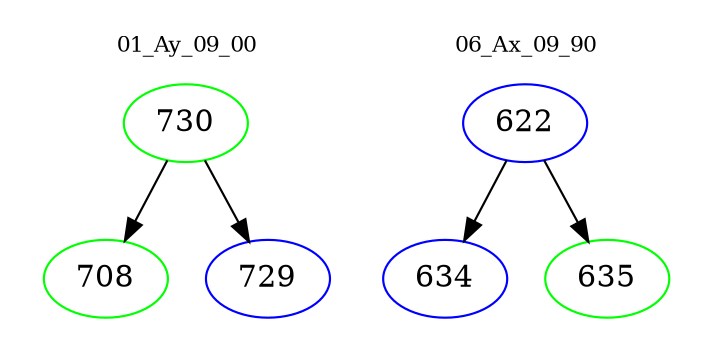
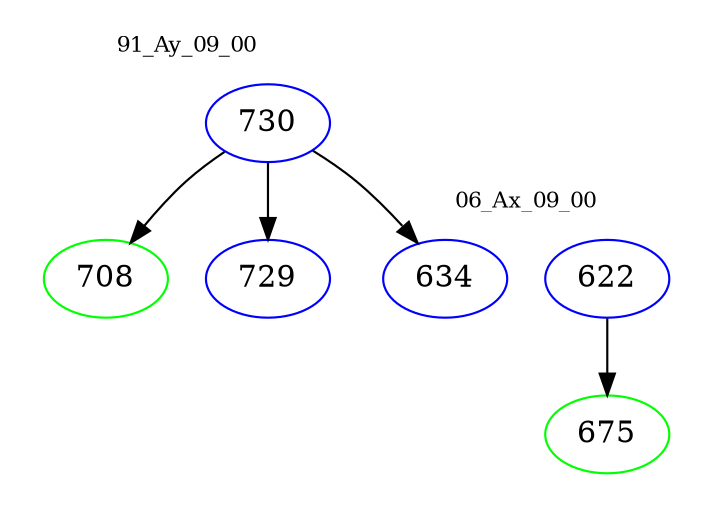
(187, 46) -> (187, 46)
(526, 46) -> (526, 202)
(186, 123) -> (268, 123)
(491, 191) -> (380, 203)
(607, 279) -> (607, 434)
